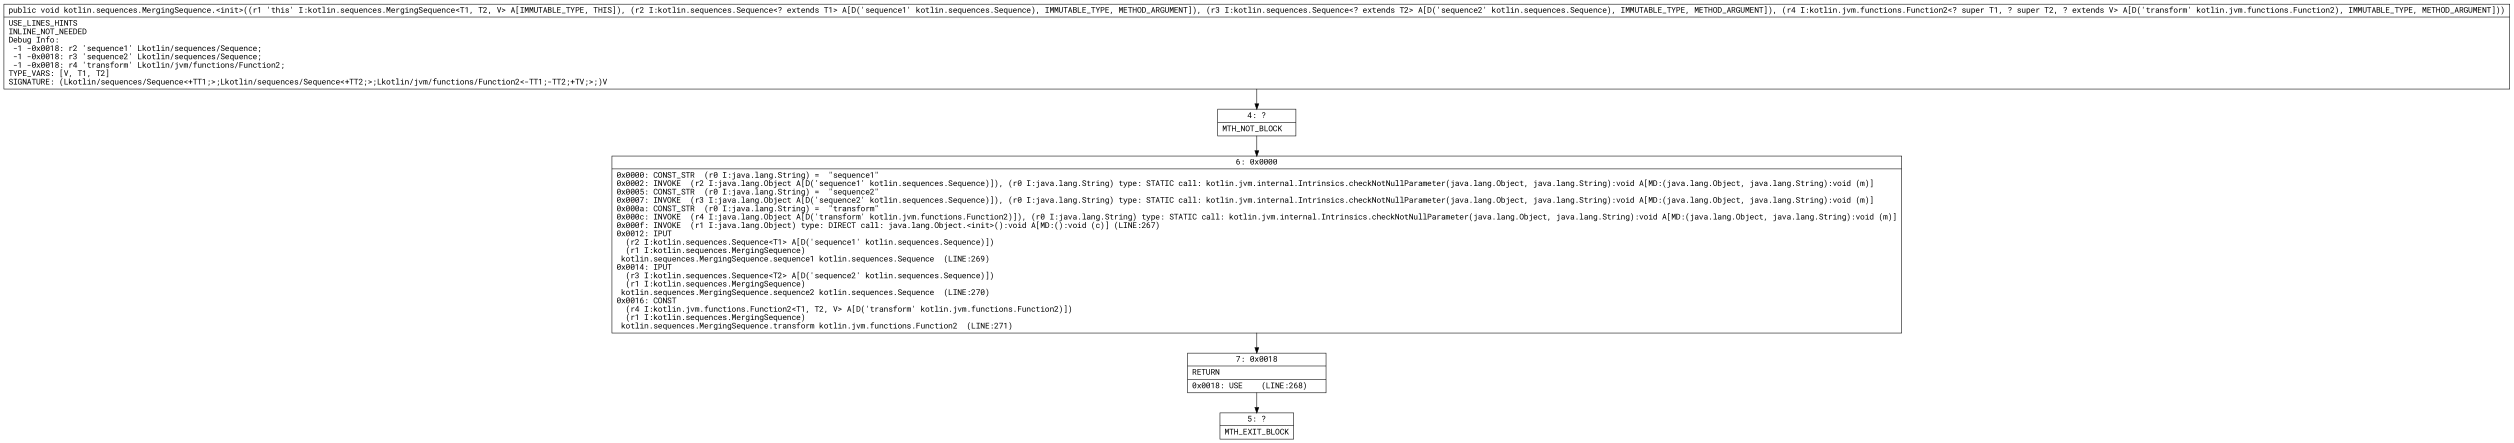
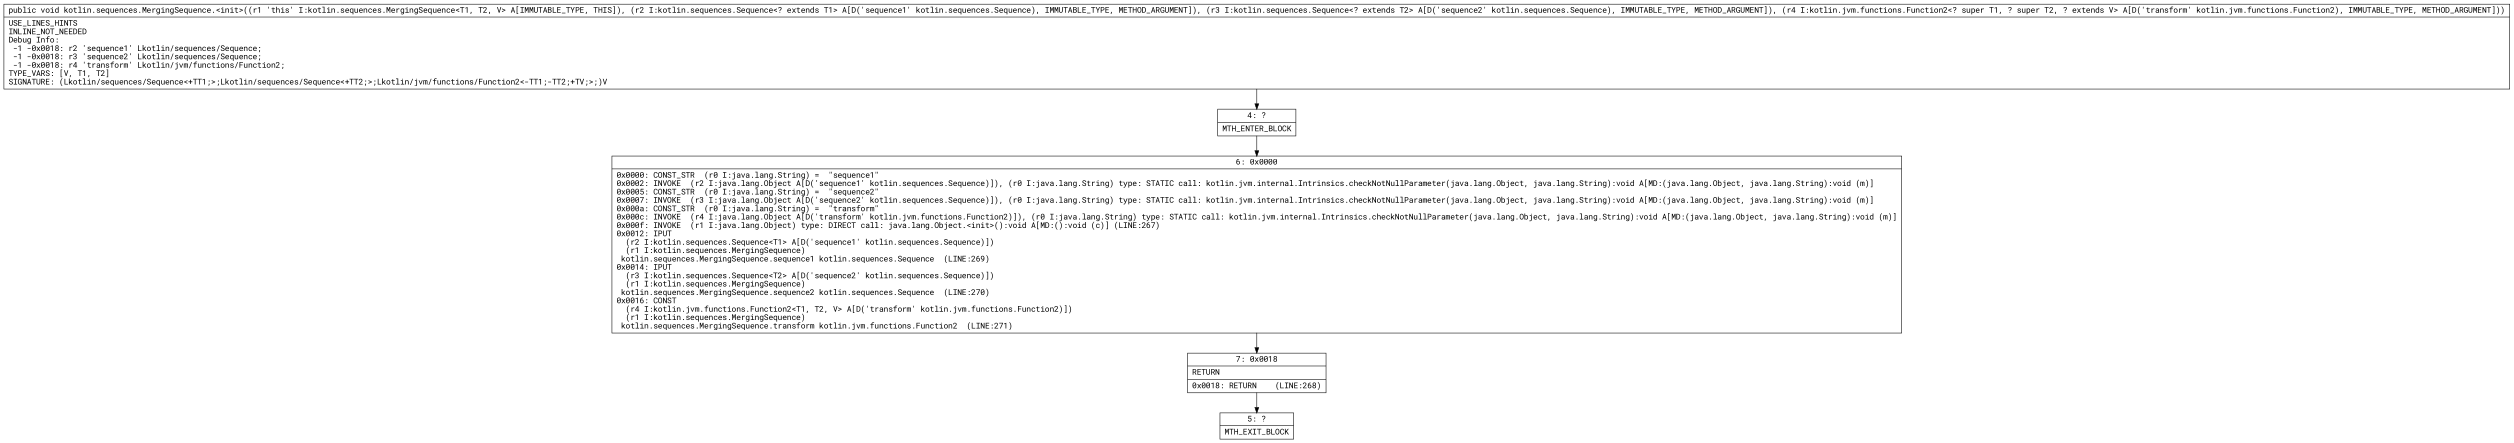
(1252, 129) -> (1257, 129)
(1250, 386) -> (1257, 386)
